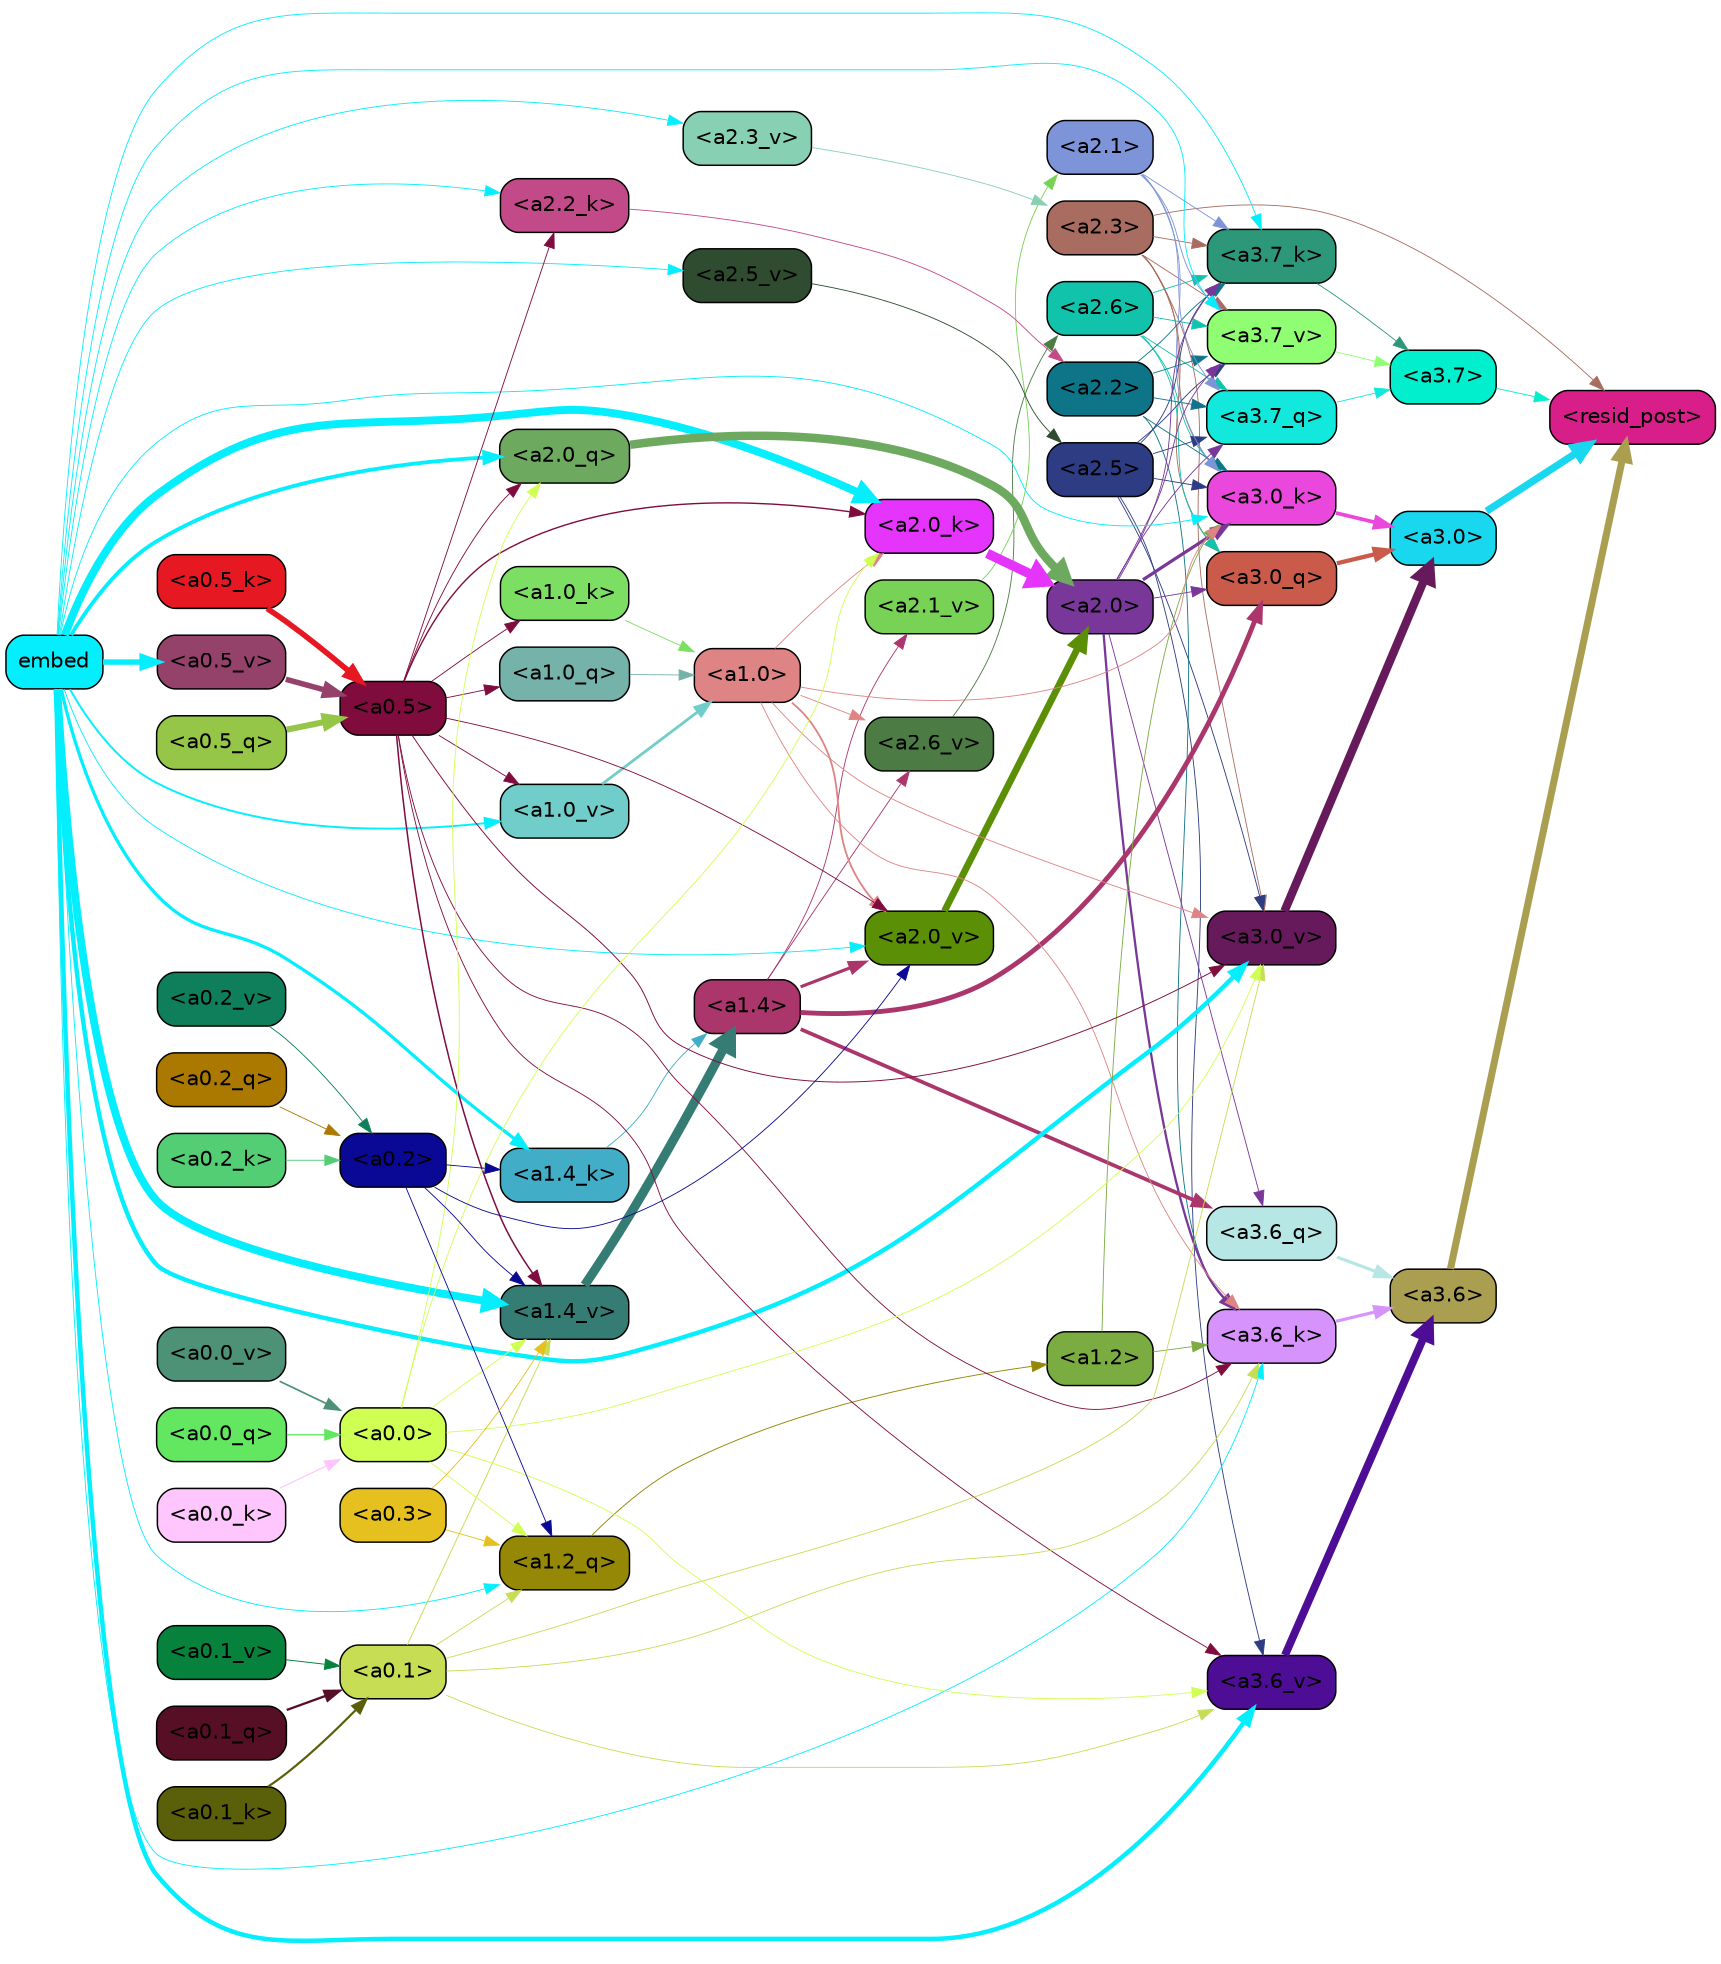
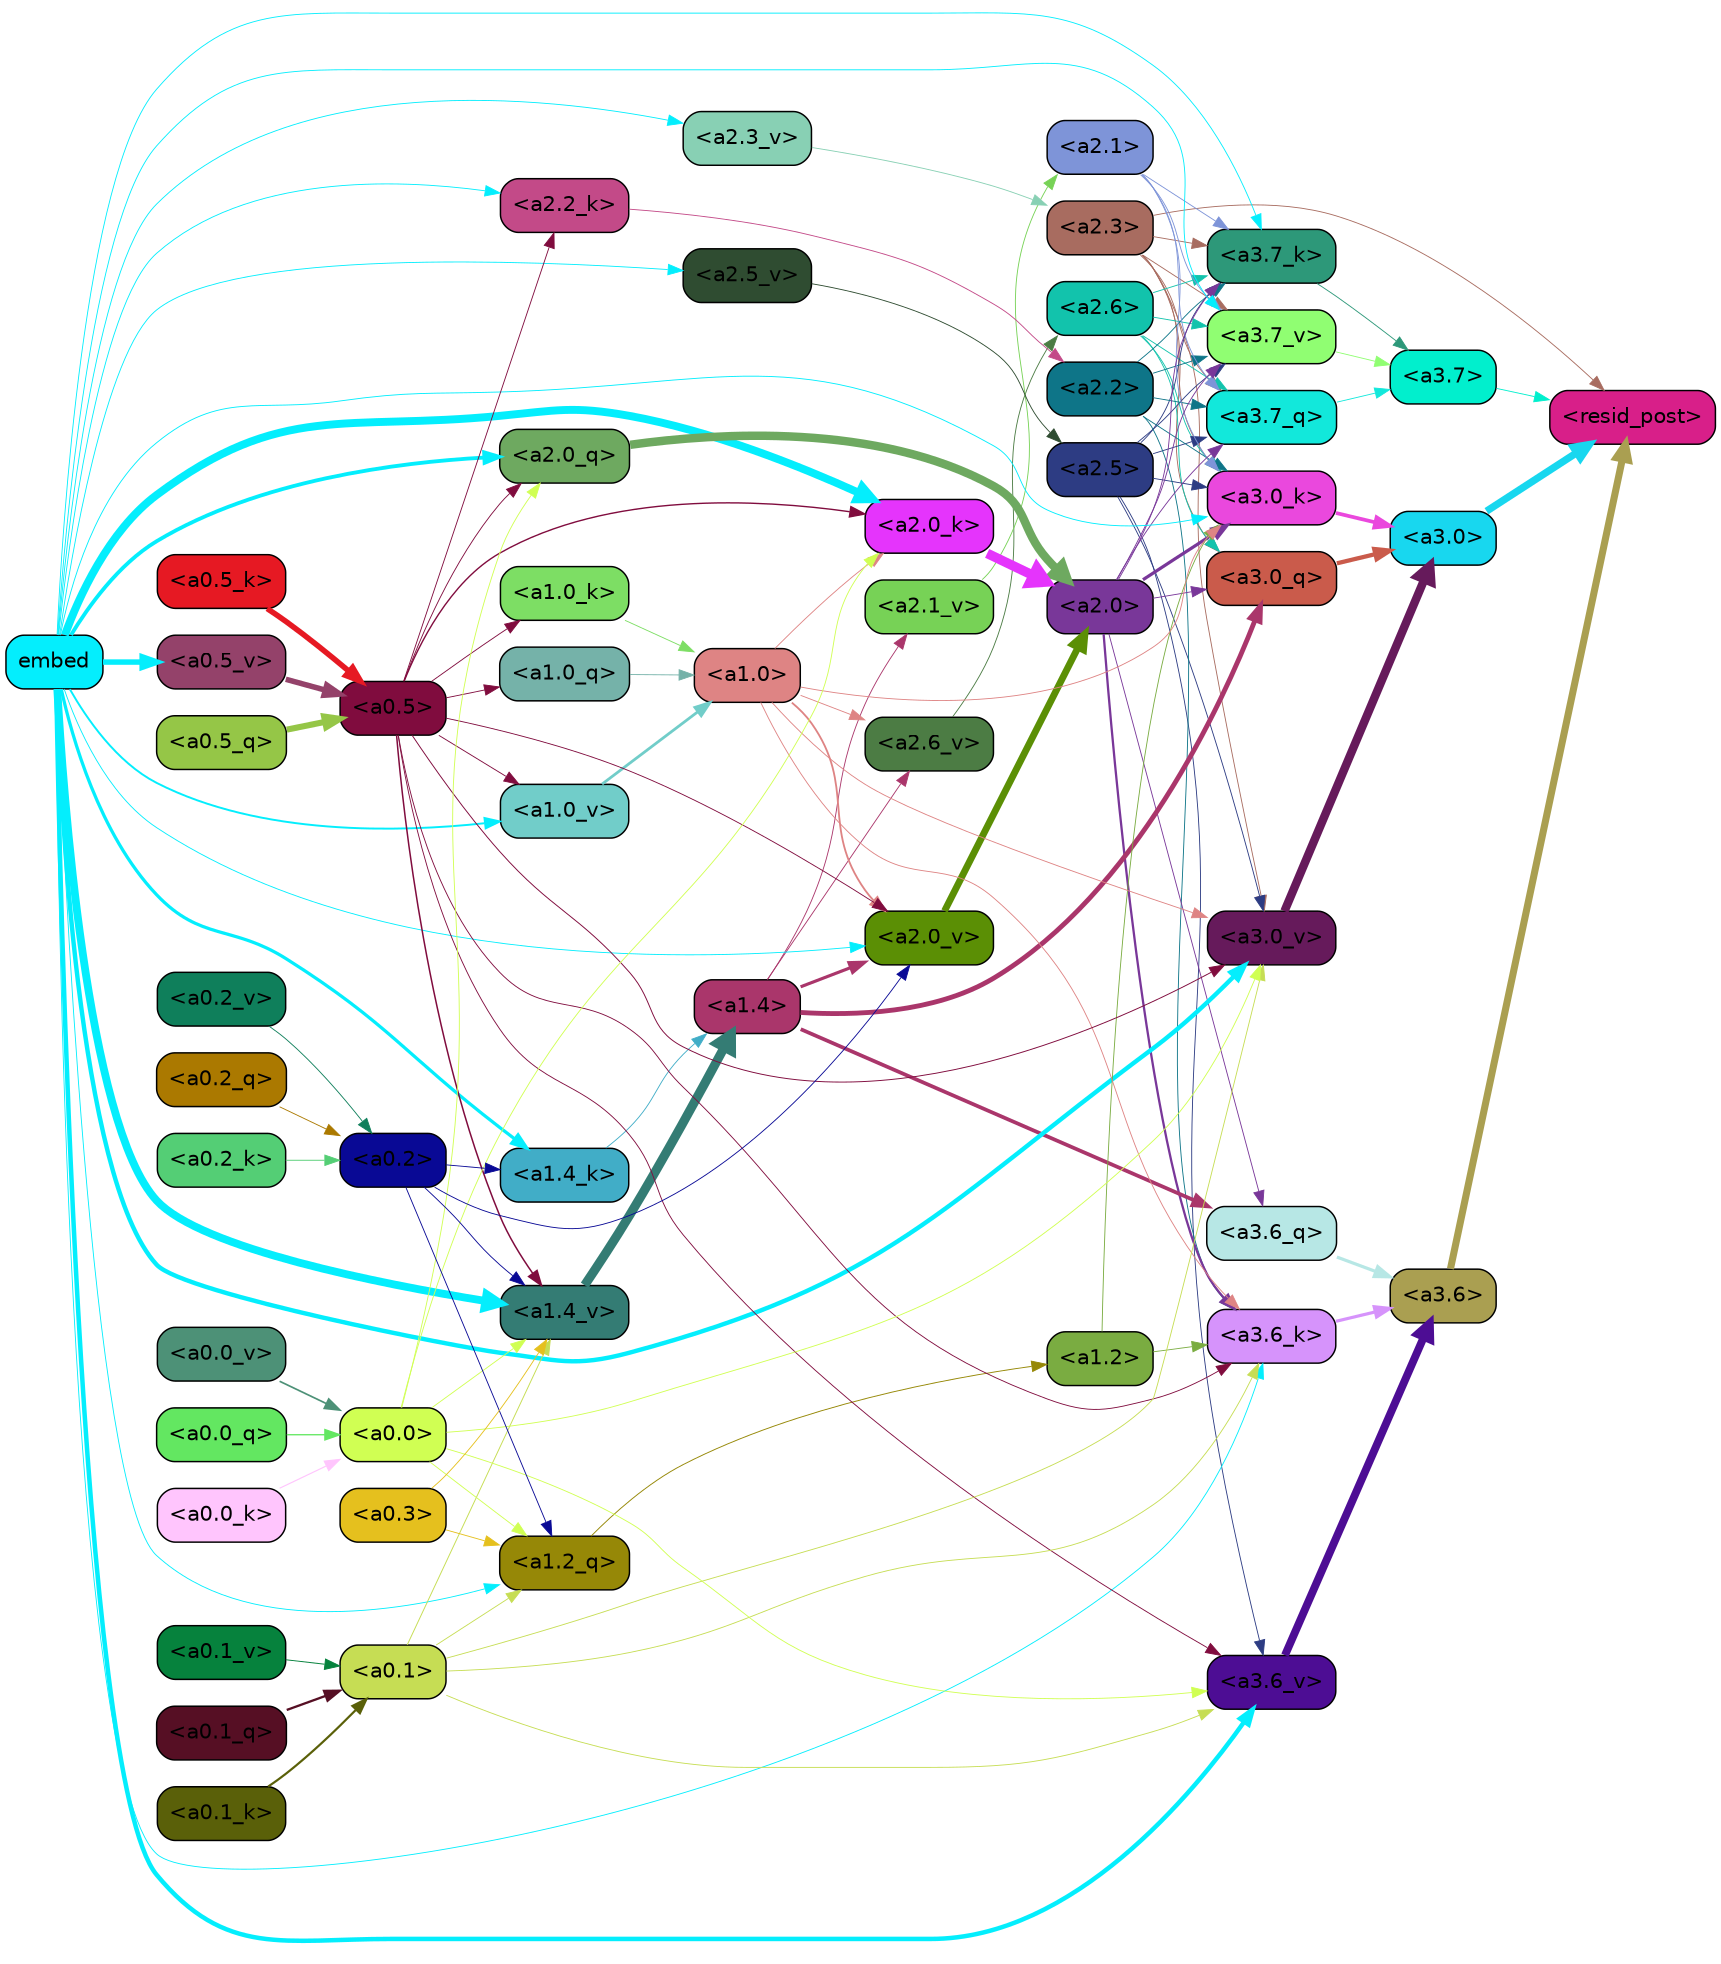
none -> (1177, 316)
